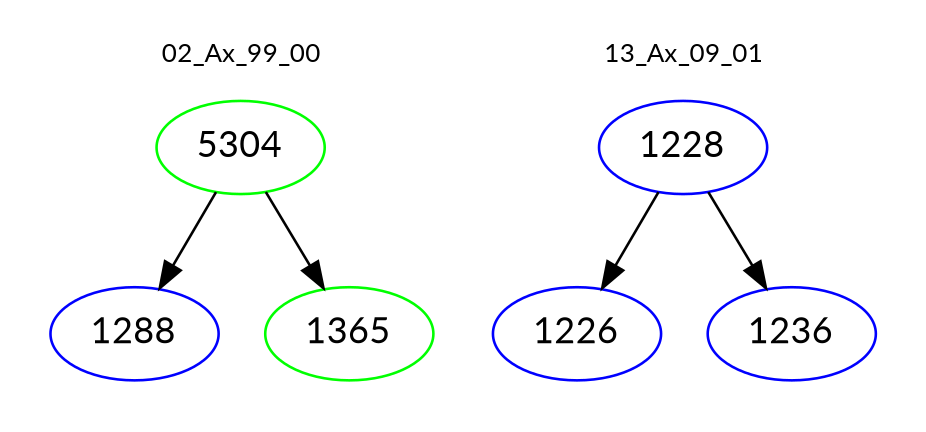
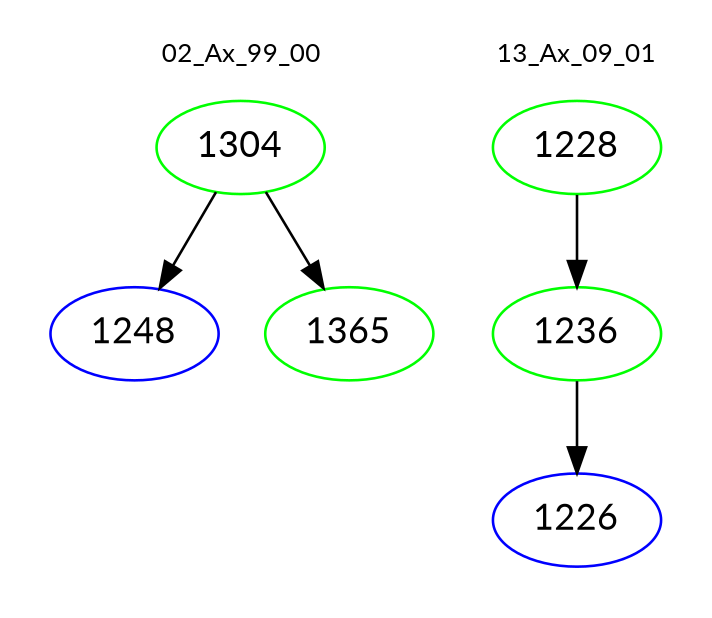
(241, 147) -> (241, 147)
(683, 147) -> (577, 147)
(637, 229) -> (577, 414)
(135, 334) -> (135, 334)
(792, 334) -> (577, 334)
